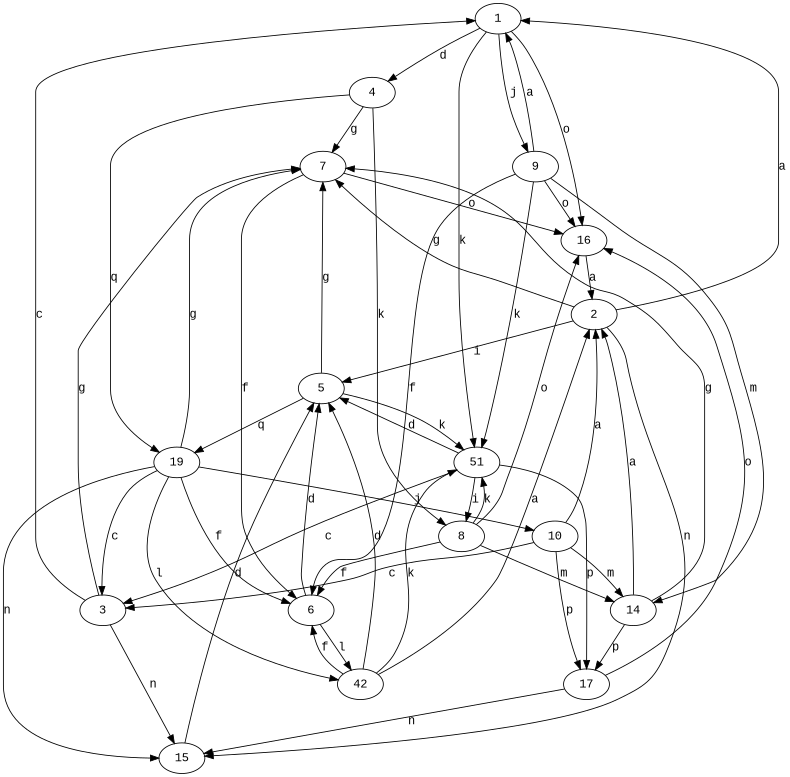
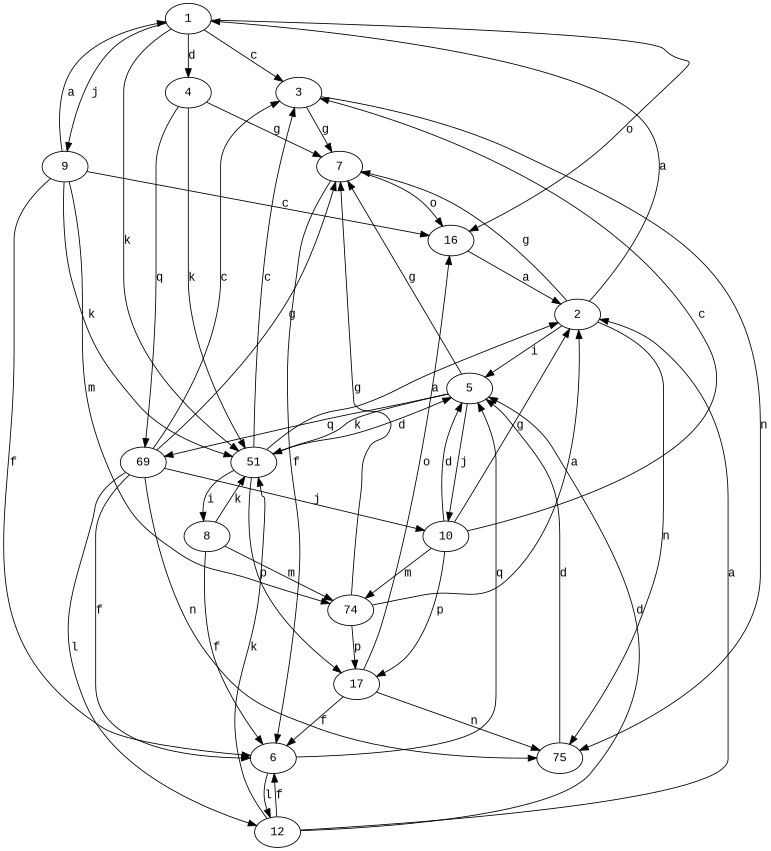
(36, 135) -> (240, 53)
(566, 204) -> (286, 204)
(377, 325) -> (188, 279)
none -> (406, 385)
(534, 398) -> none
(598, 425) -> (520, 425)
none -> (458, 458)
(177, 462) -> (143, 462)
none -> (443, 465)
(312, 499) -> (500, 573)
(633, 610) -> (351, 610)
(360, 684) -> (278, 832)
none -> (318, 718)
(182, 758) -> (560, 758)
